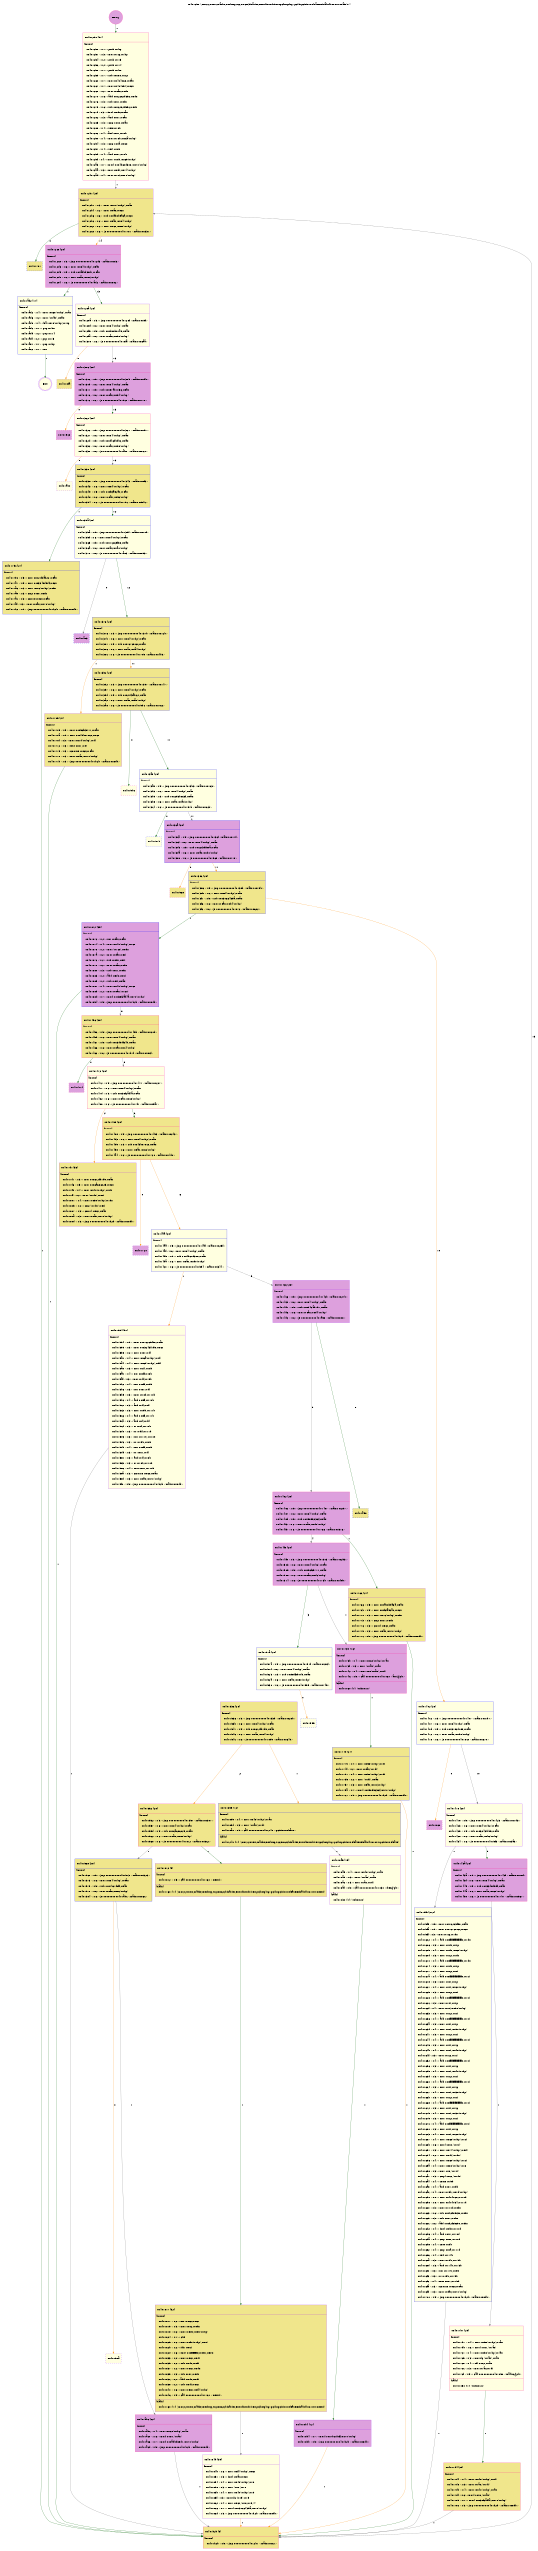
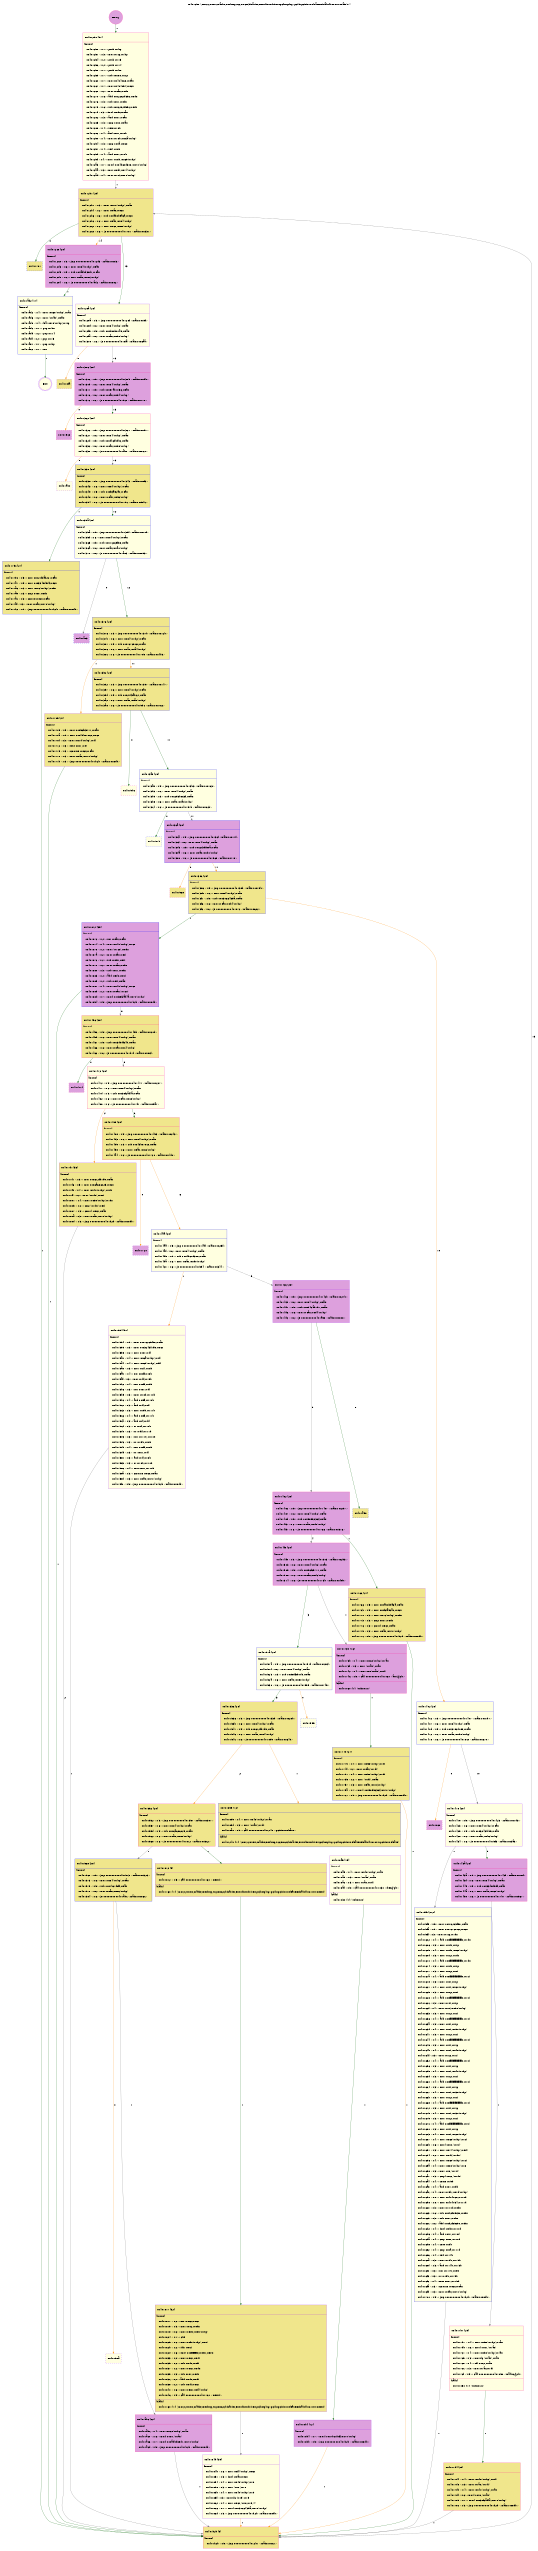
(97, 295) -> (124, 269)
none -> (277, 1695)
(335, 1851) -> none
none -> (64, 1939)
